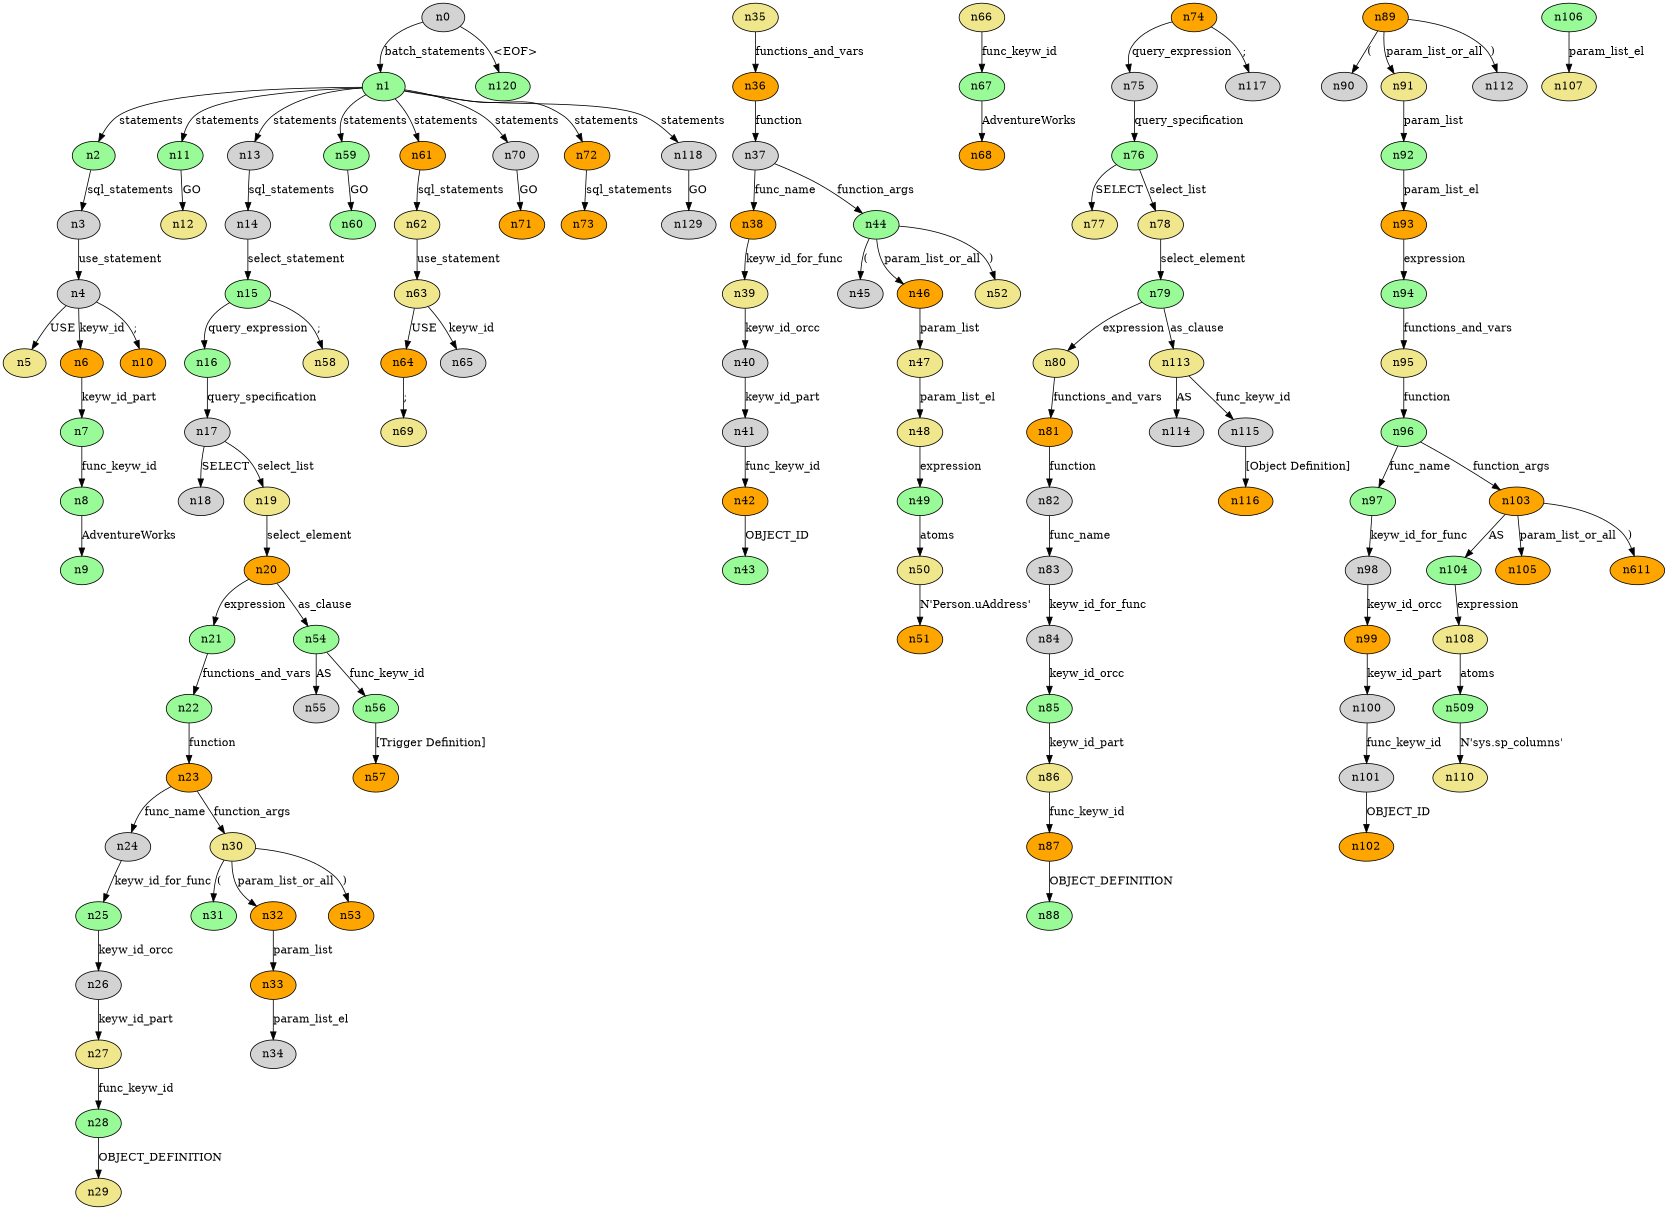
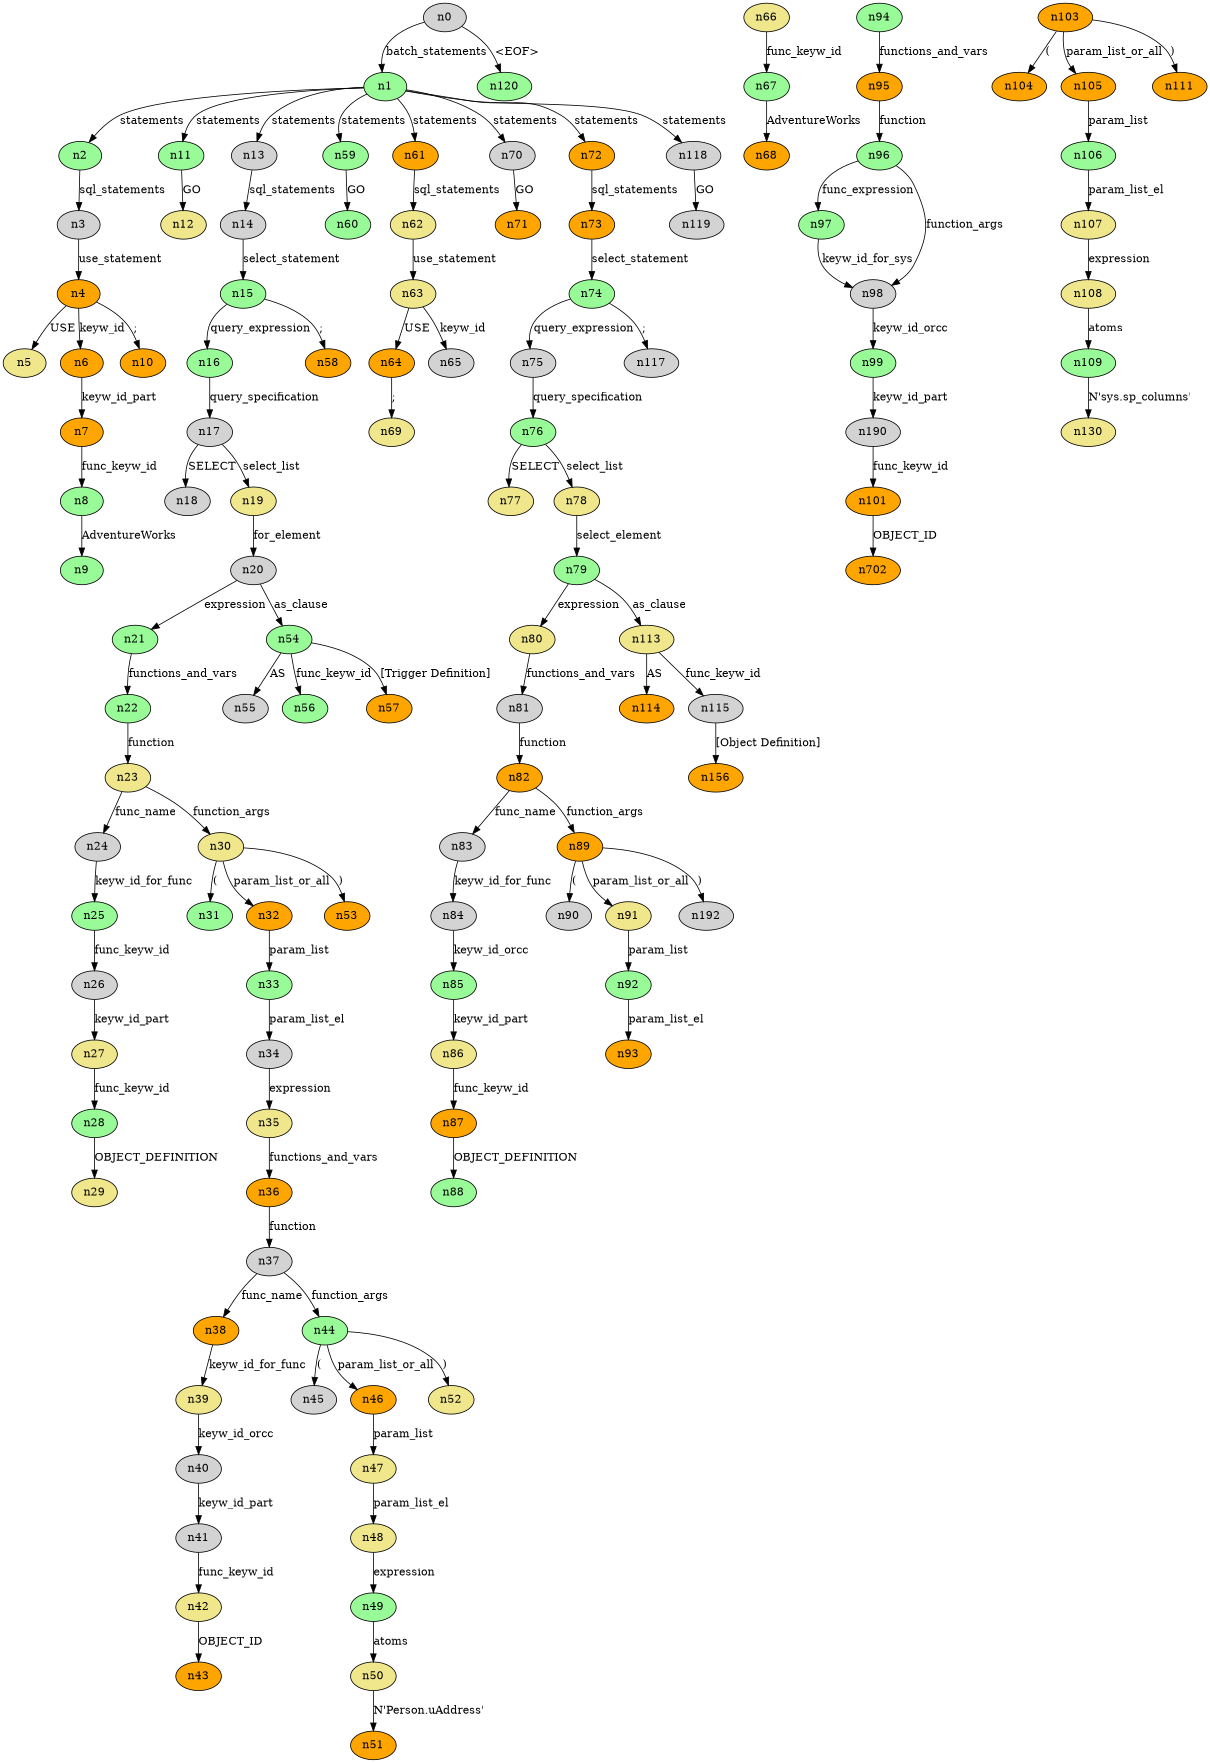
(1194, 17) -> (592, 294)
(1500, 87) -> (706, 916)
none -> (1088, 117)
(689, 225) -> (697, 225)
none -> (592, 255)
(1404, 255) -> none
(79, 294) -> (79, 294)
(326, 363) -> (328, 363)
(1404, 363) -> (879, 87)
(82, 432) -> (82, 432)
(1049, 432) -> (520, 709)
(1177, 432) -> (647, 709)
(1457, 463) -> (926, 223)
(1420, 467) -> (868, 190)
(745, 501) -> (199, 1607)
(1049, 501) -> (520, 778)
(1246, 501) -> (716, 778)
(309, 536) -> (287, 536)
(1419, 536) -> (868, 259)
(1497, 536) -> (1048, 52)
(267, 570) -> (253, 570)
(745, 570) -> (199, 1676)
(1454, 570) -> (1019, 87)
(1637, 570) -> (1180, 87)
(1457, 601) -> (1088, 255)
(1367, 640) -> (873, 363)
(1367, 709) -> (873, 432)
(1460, 709) -> (1088, 363)
(376, 739) -> (354, 656)
(189, 778) -> (128, 778)
(1366, 778) -> (873, 501)
(1460, 778) -> (1088, 432)
none -> (556, 804)
(1366, 847) -> (873, 570)
(136, 951) -> (132, 951)
(273, 985) -> (269, 985)
none -> (269, 1085)
